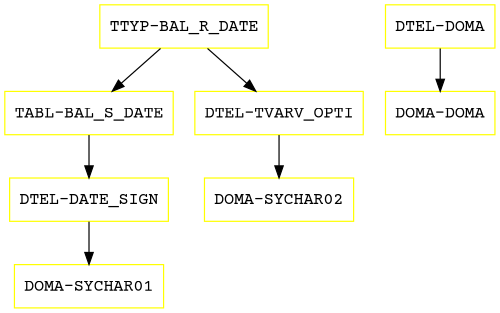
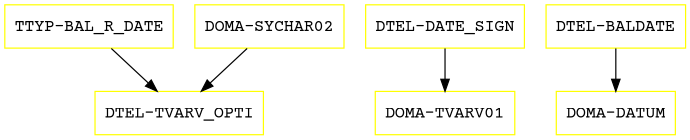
(440, 26) -> (616, 26)
(89, 113) -> none
(440, 113) -> (616, 113)
(279, 150) -> (229, 66)
(89, 286) -> (445, 113)
